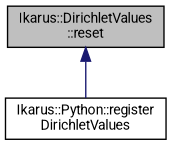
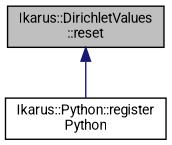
(86, 119) -> (86, 119)
